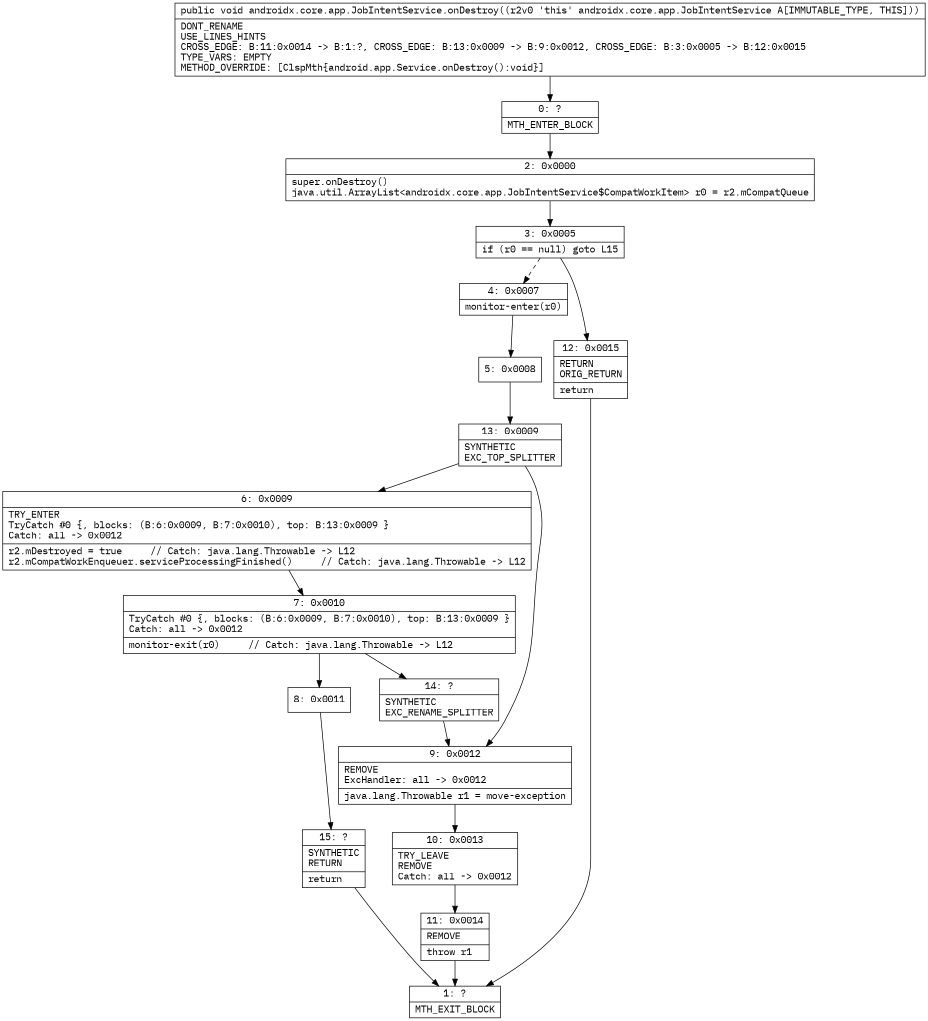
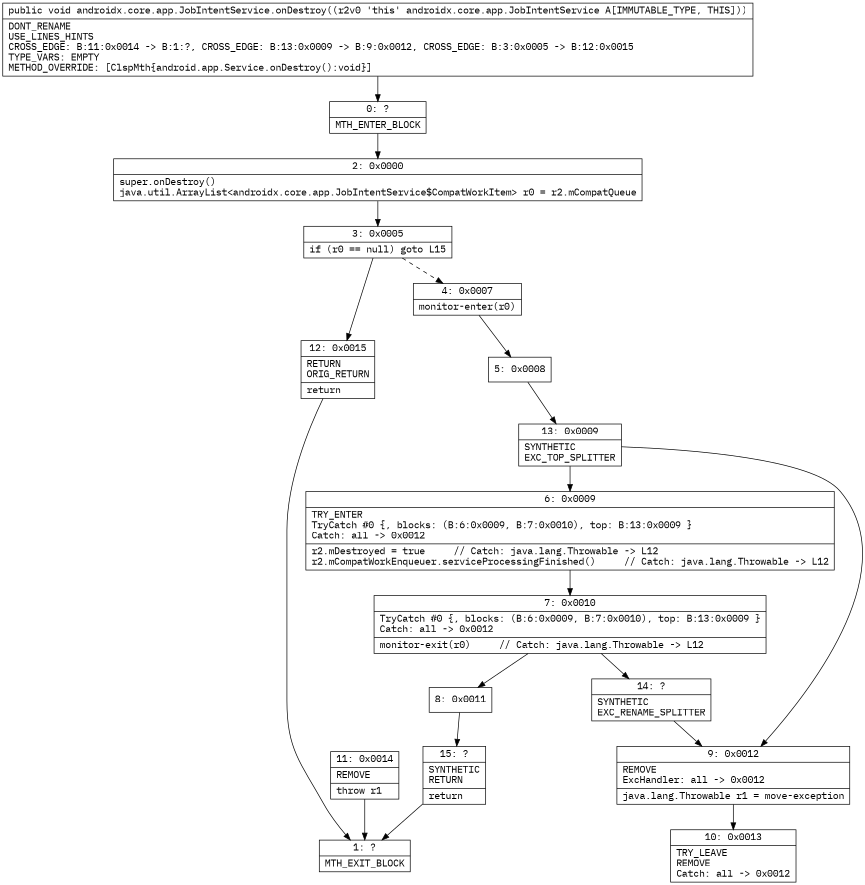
(455, 895) -> none
